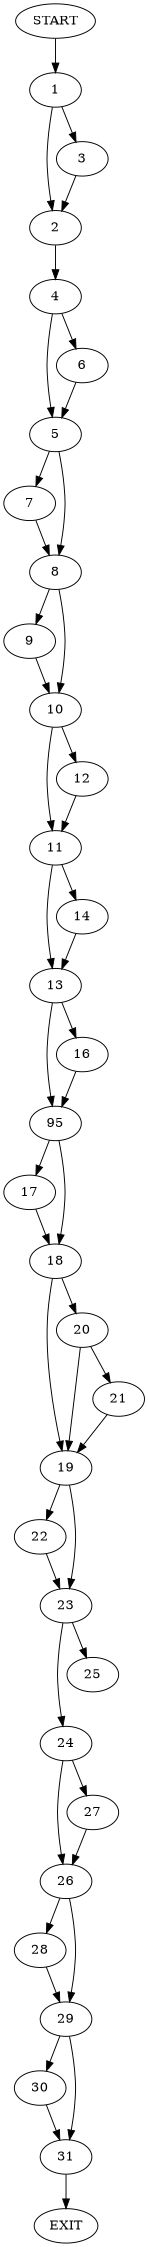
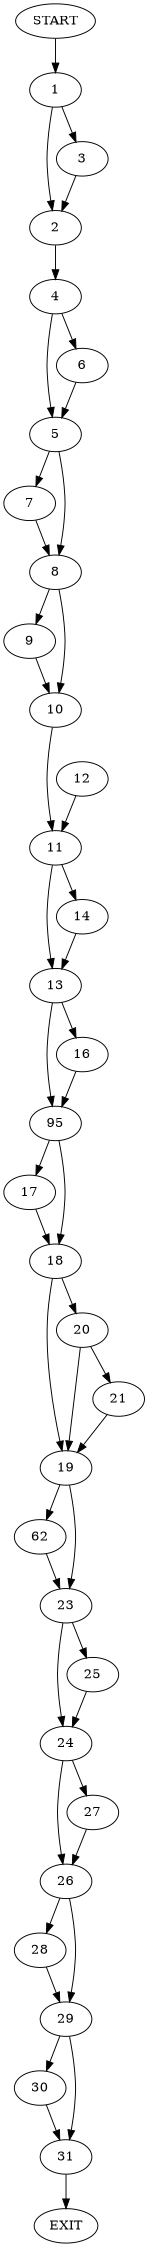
(67, 740) -> none
(40, 1537) -> (40, 1537)
none -> (81, 1705)
